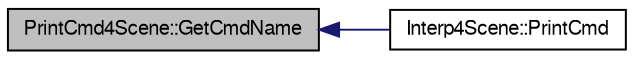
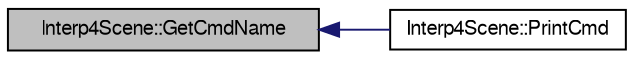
(163, 30) -> (163, 30)
